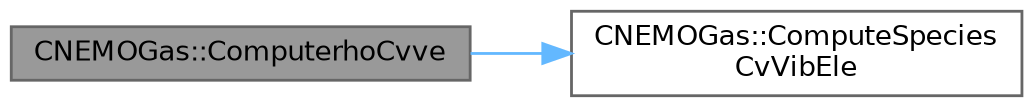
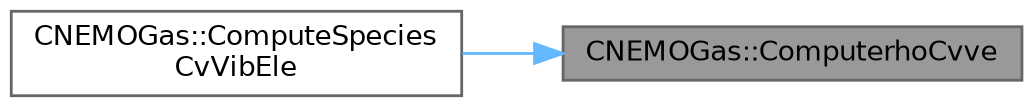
(506, 53) -> (498, 53)
